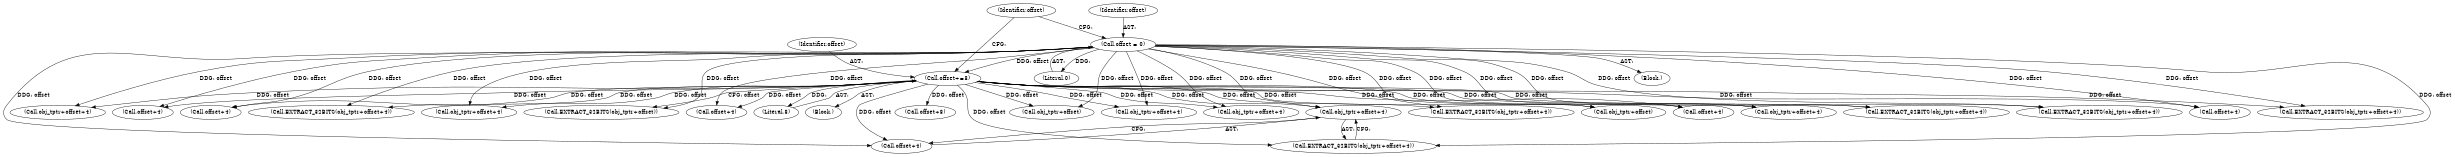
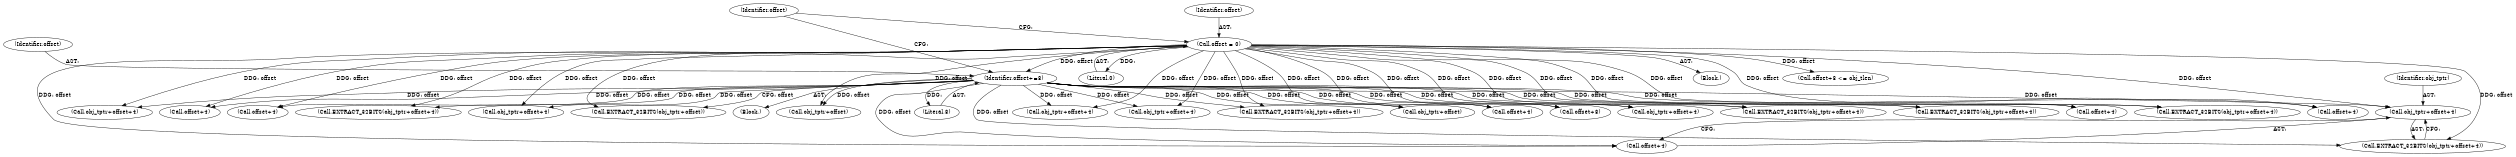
(948, 78) -> (1014, 78)
none -> (1836, 78)
none -> (2423, 78)
none -> (1402, 98)
